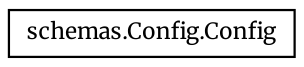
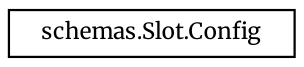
(152, 33) -> (152, 33)
